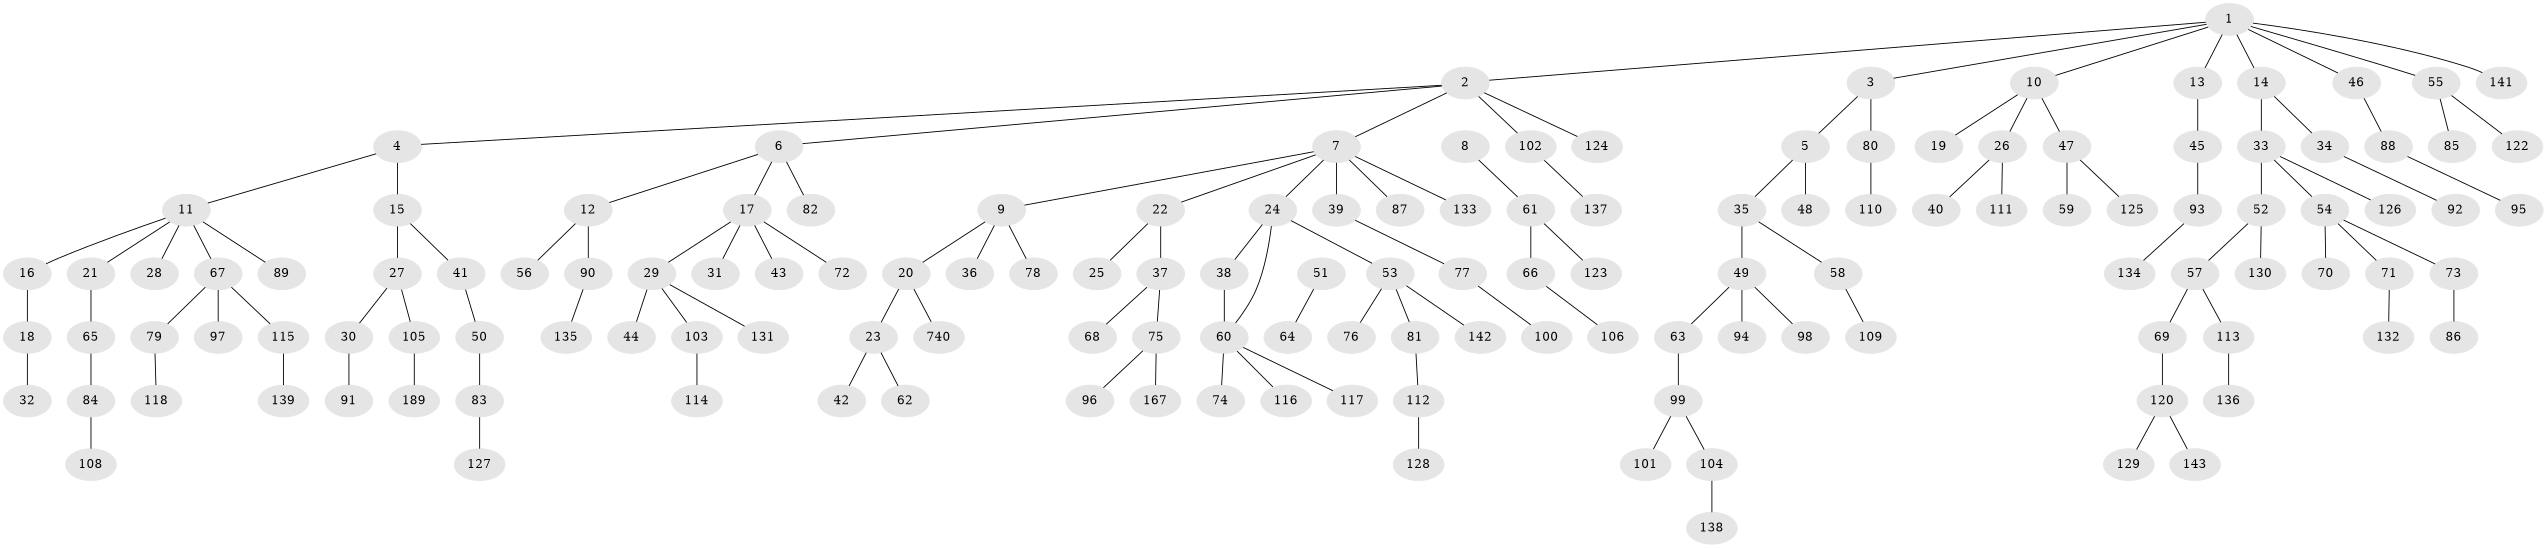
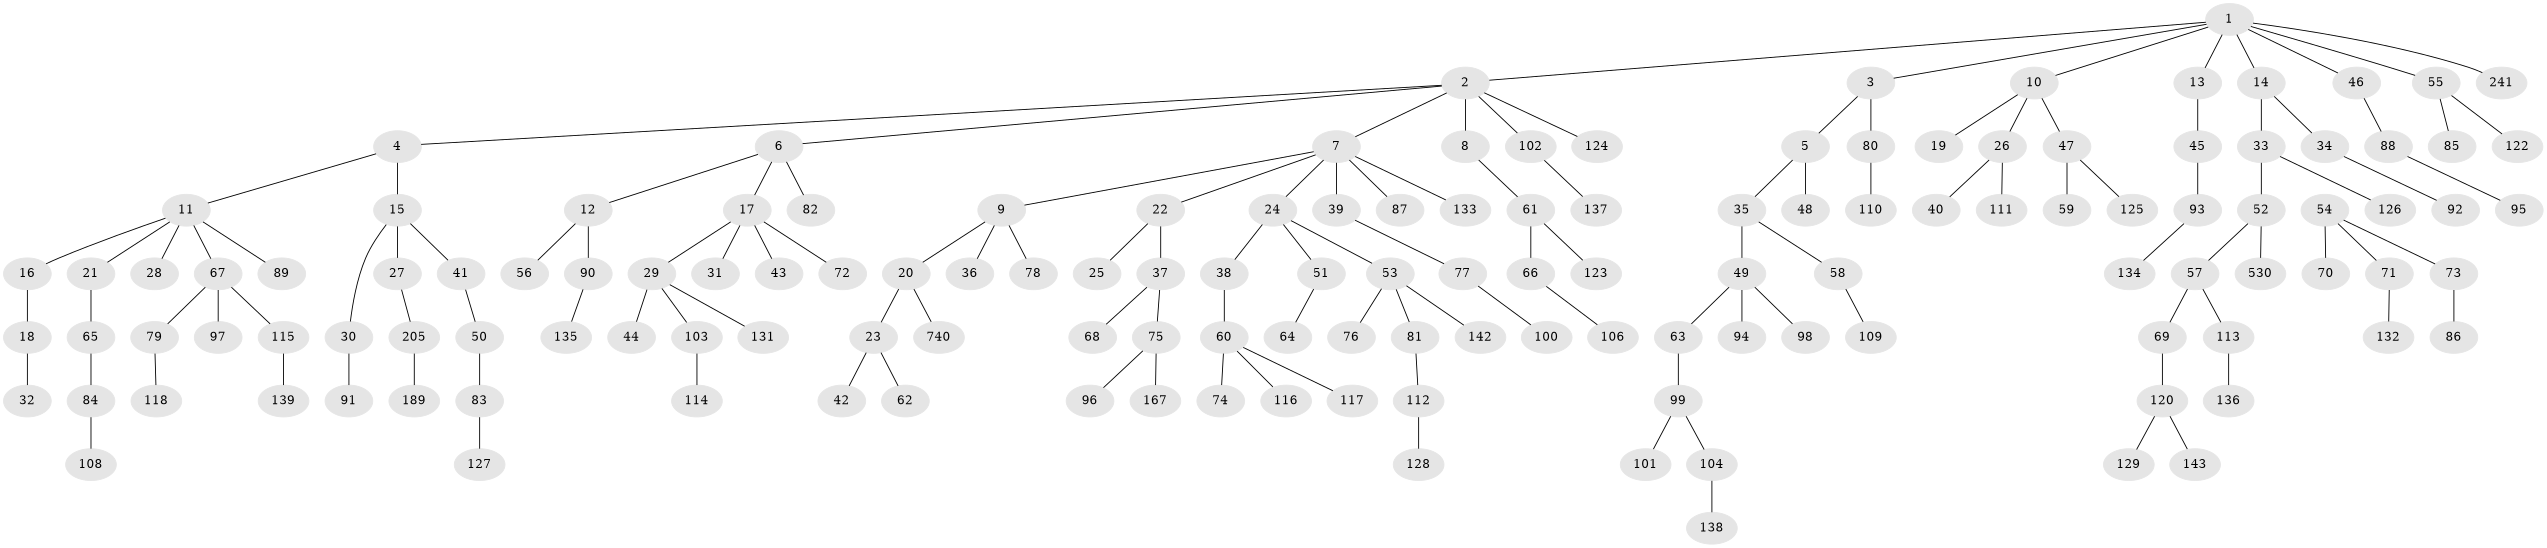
(2502, 83) -> (2502, 83)
none -> (1465, 115)
(2293, 178) -> none
(2260, 274) -> (2260, 274)
(1261, 277) -> (1297, 242)
(373, 306) -> (361, 270)
(414, 337) -> (414, 337)
